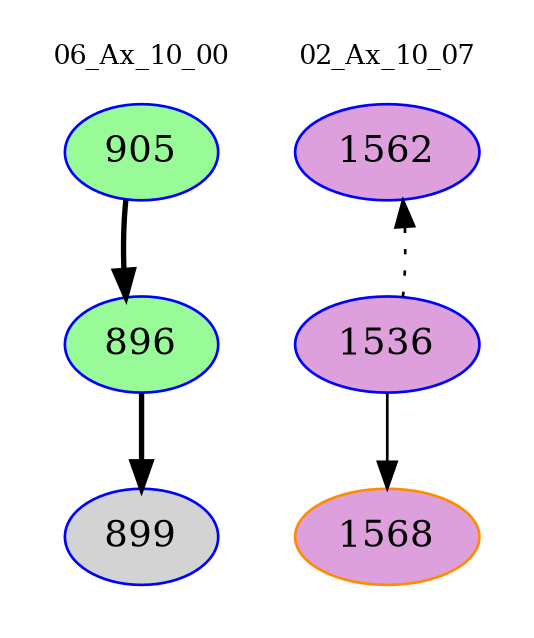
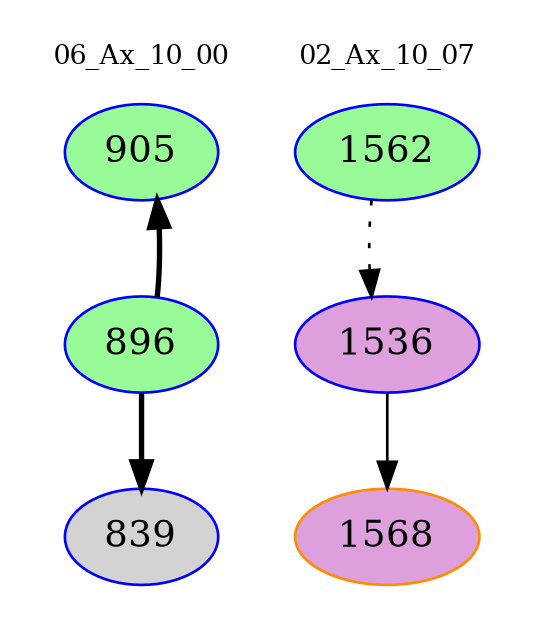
(387, 152) -> (387, 152)
(124, 235) -> (159, 262)
(405, 262) -> (369, 235)
(142, 537) -> (142, 537)
